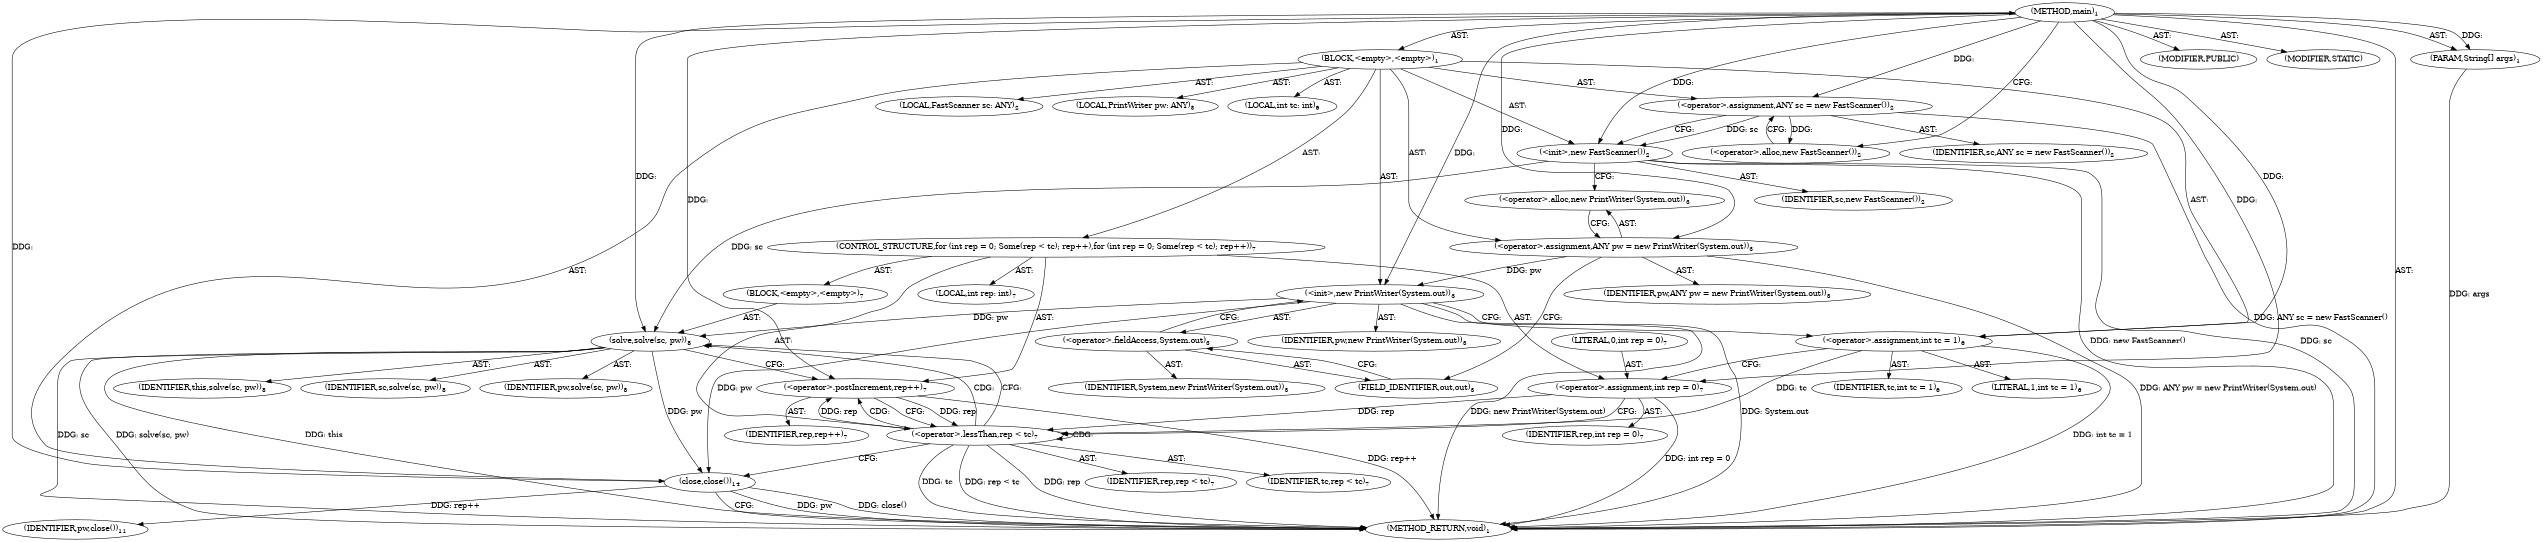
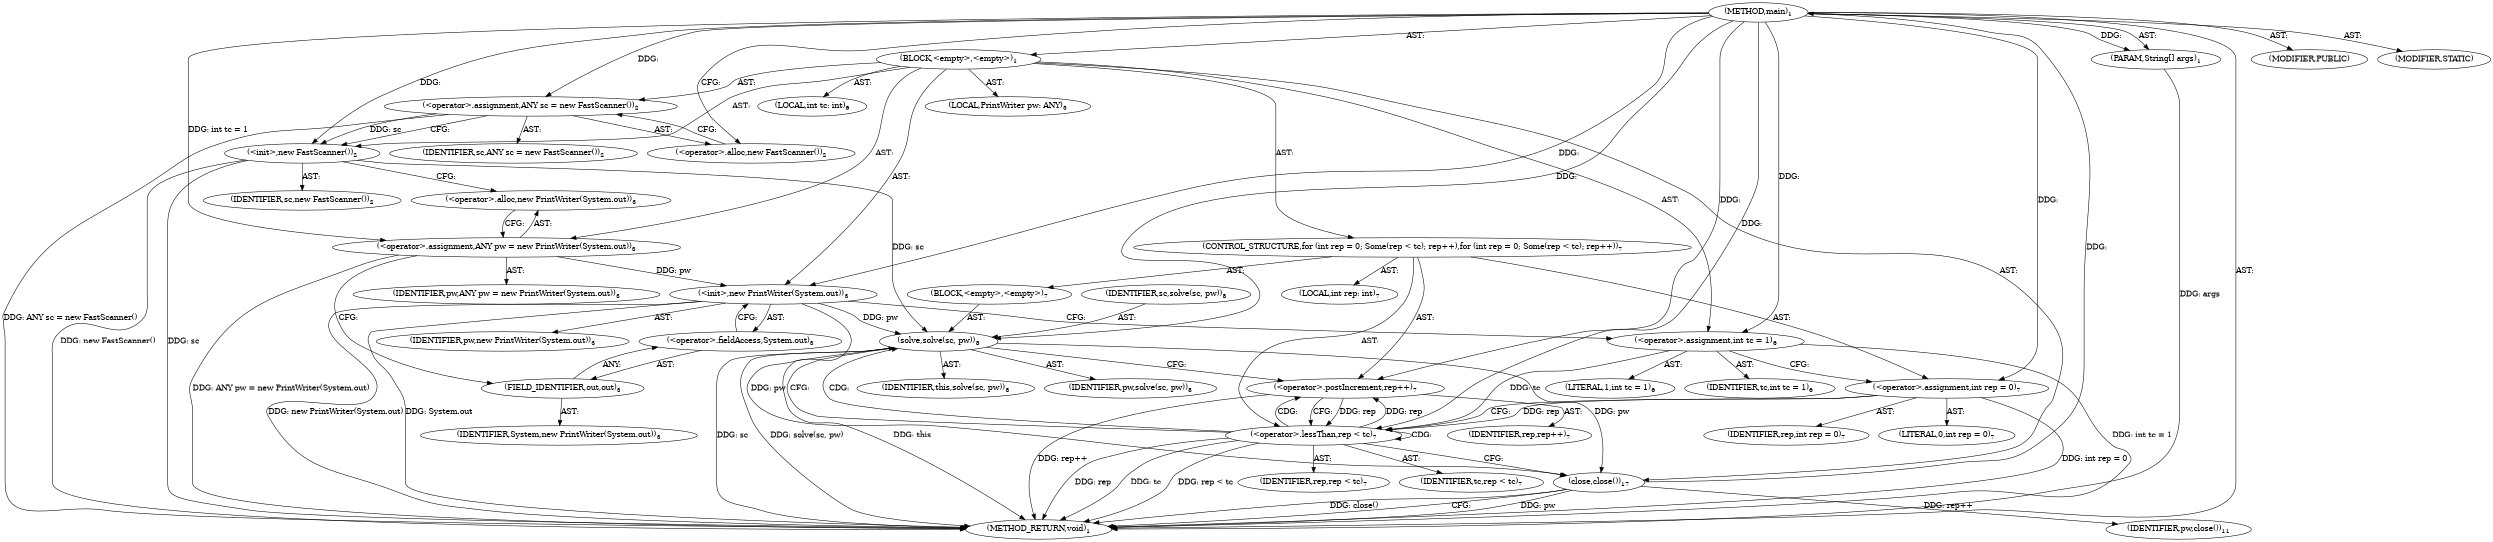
(959, 106) -> none
(1513, 130) -> (218, 130)
(1803, 130) -> (665, 130)
none -> (1675, 317)
(1624, 362) -> (1947, 409)
(1160, 363) -> (561, 409)
(523, 364) -> (1073, 326)
(1369, 365) -> (613, 365)
(736, 482) -> (1625, 482)
